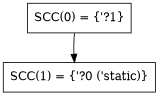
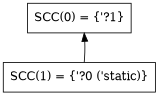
(74, 44) -> (85, 52)
